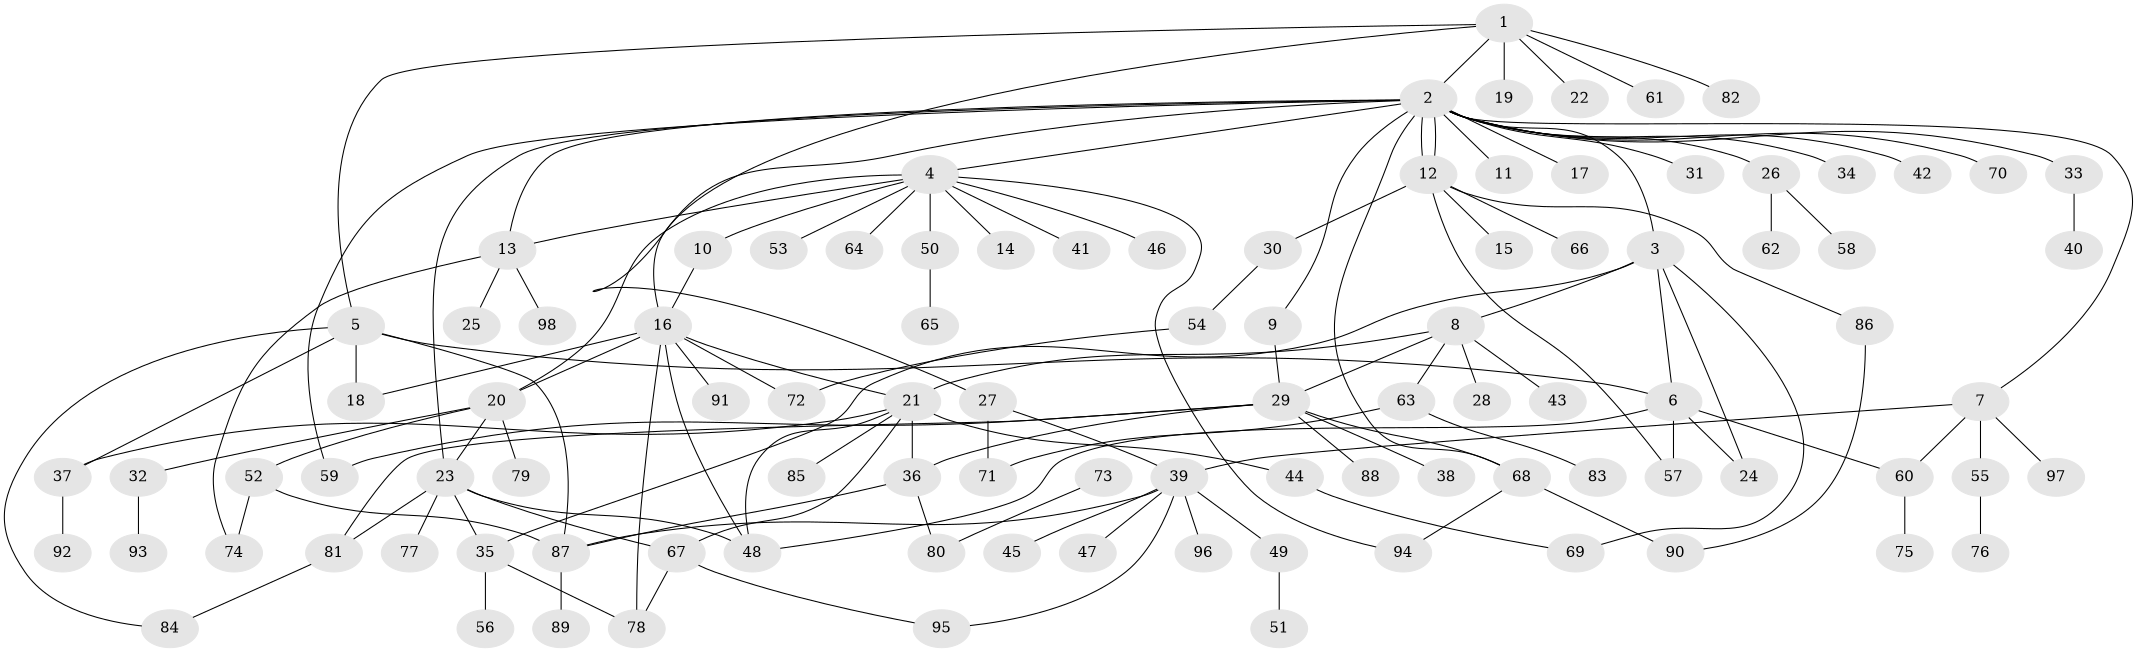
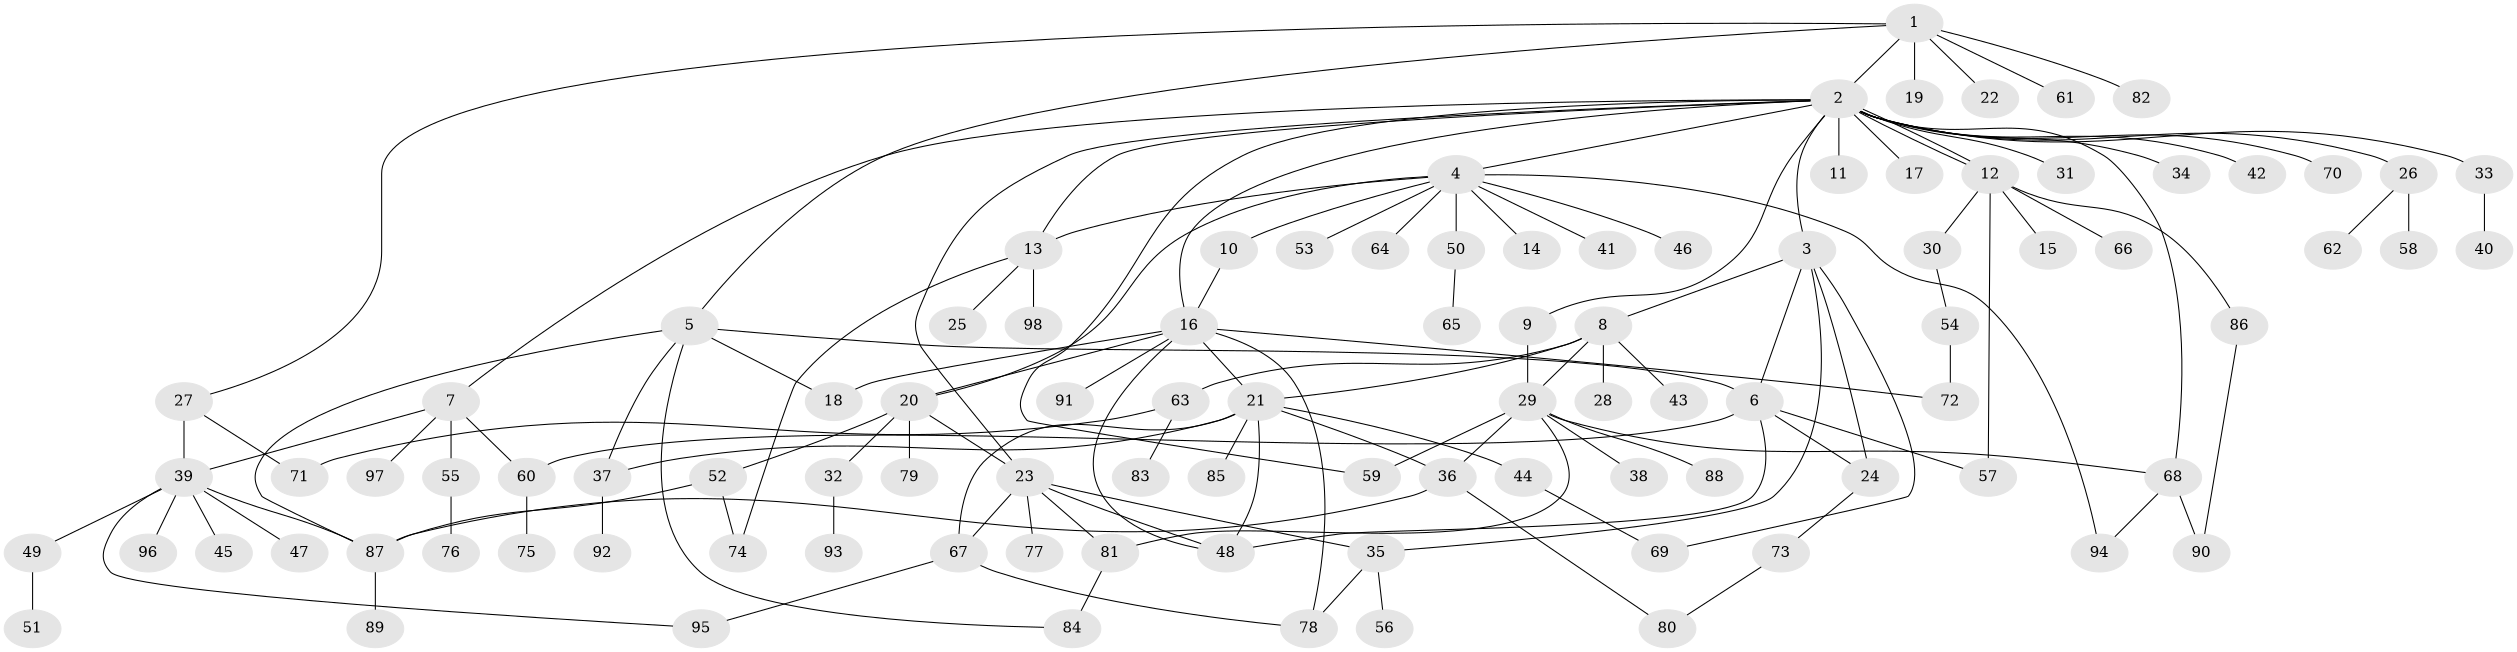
none -> (1837, 506)
